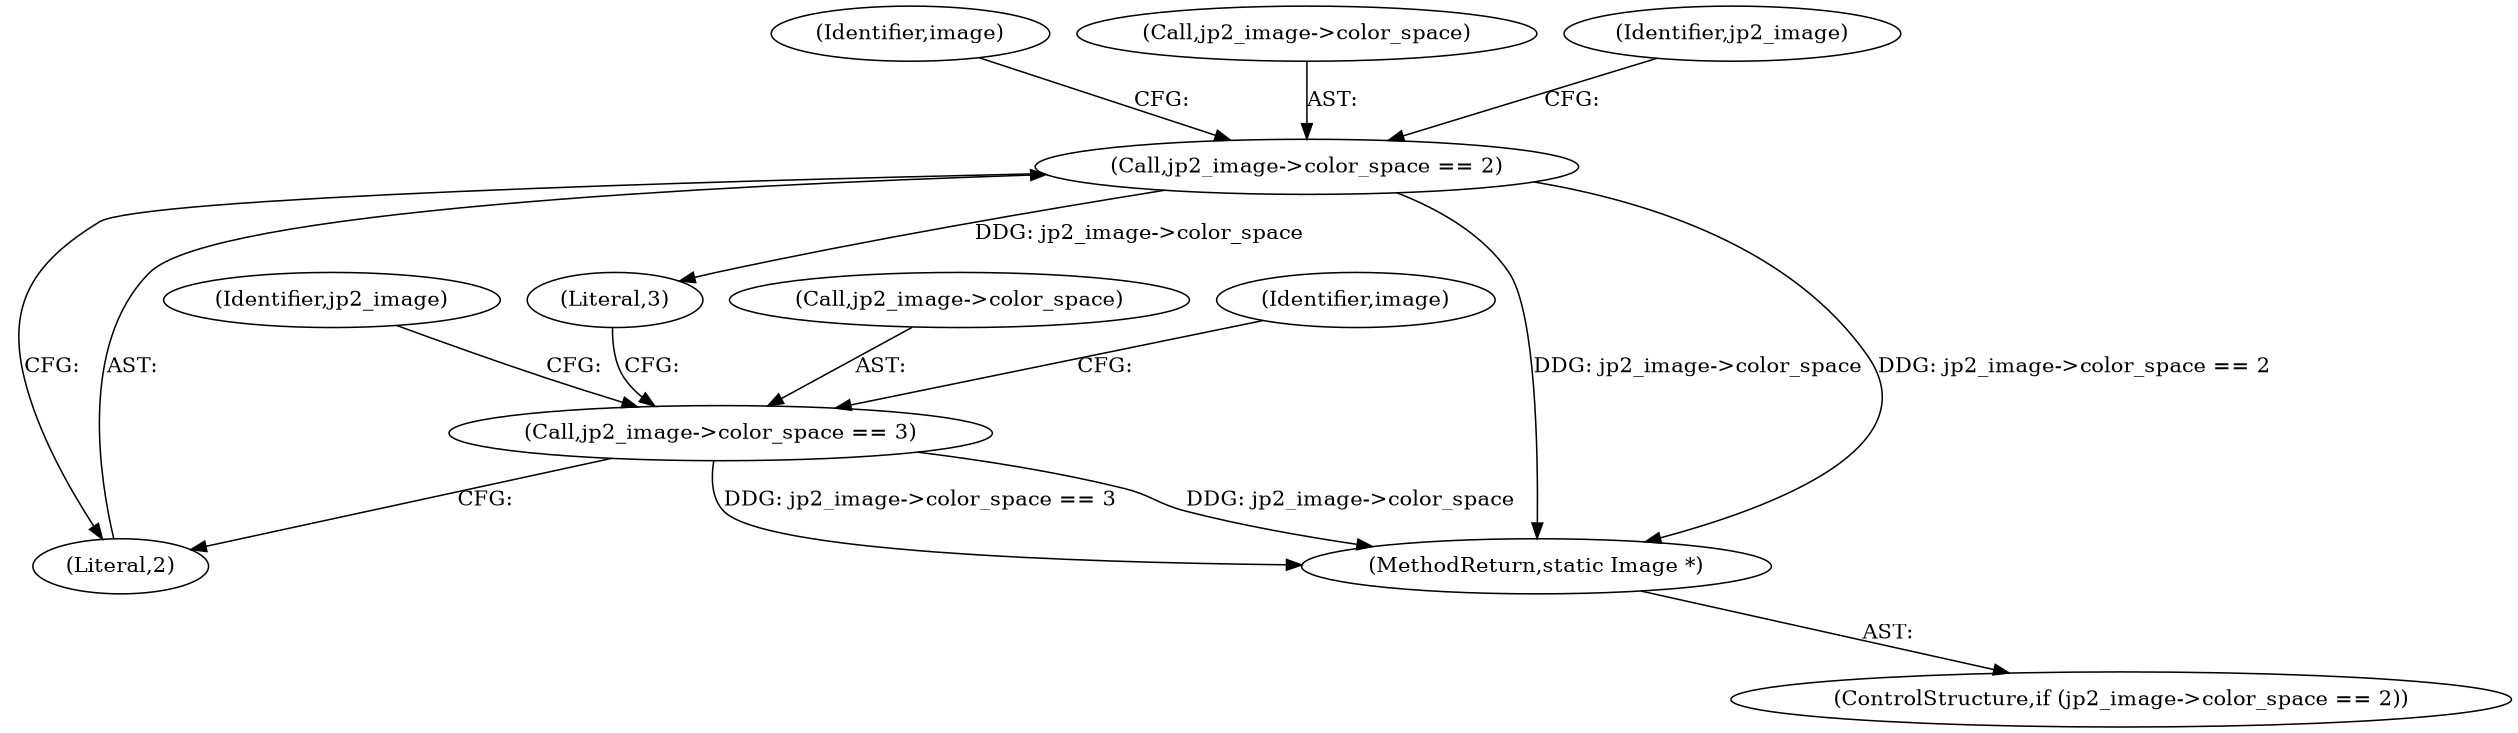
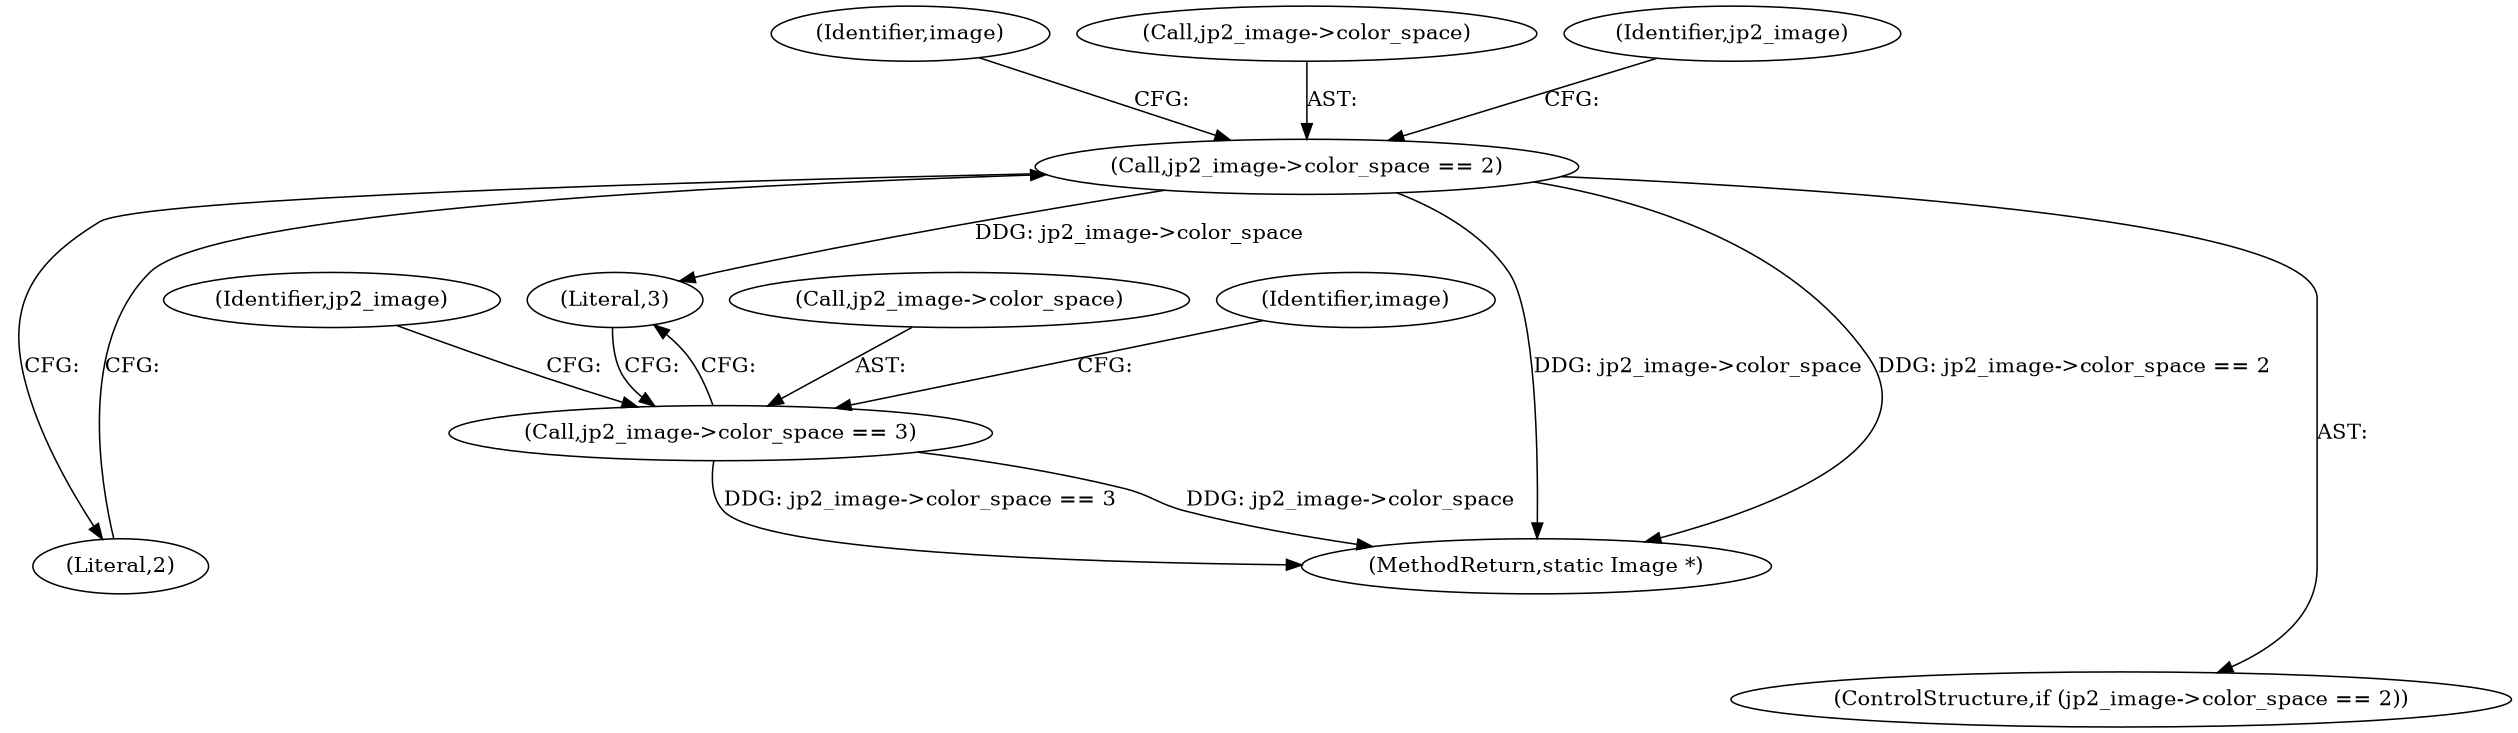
(136, 367) -> (136, 367)
(409, 502) -> (695, 366)
(1817, 630) -> (2152, 229)
